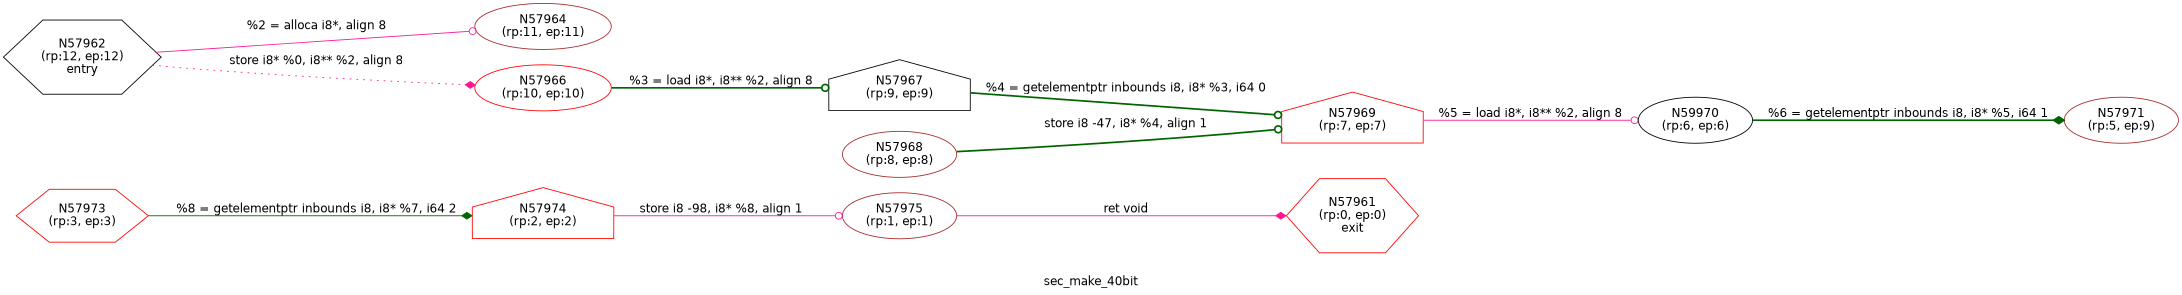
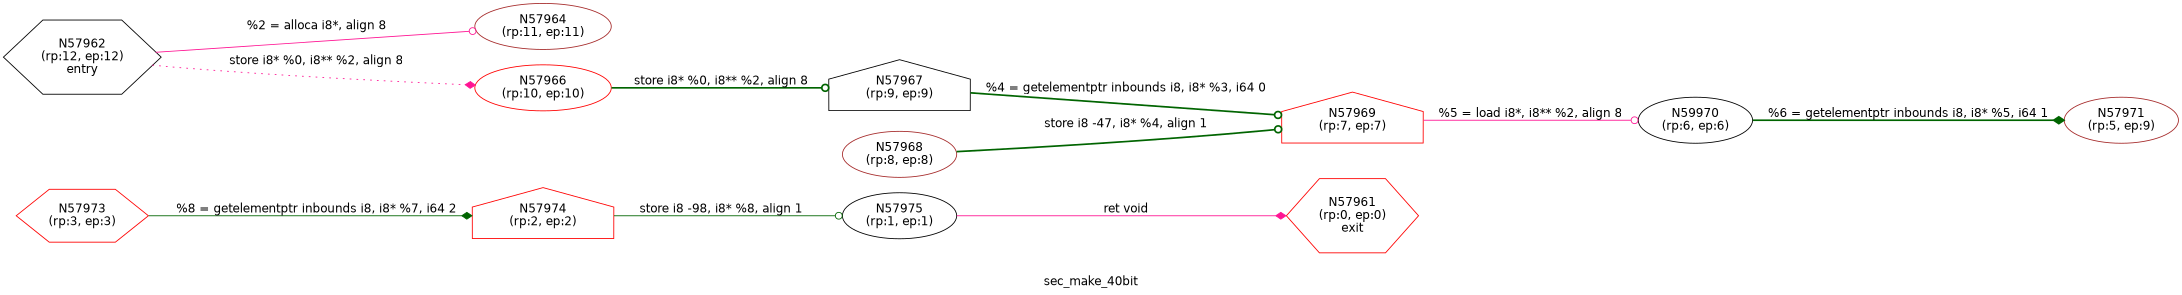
(721, 81) -> (721, 81)
(725, 216) -> (725, 216)
(900, 216) -> (900, 216)
